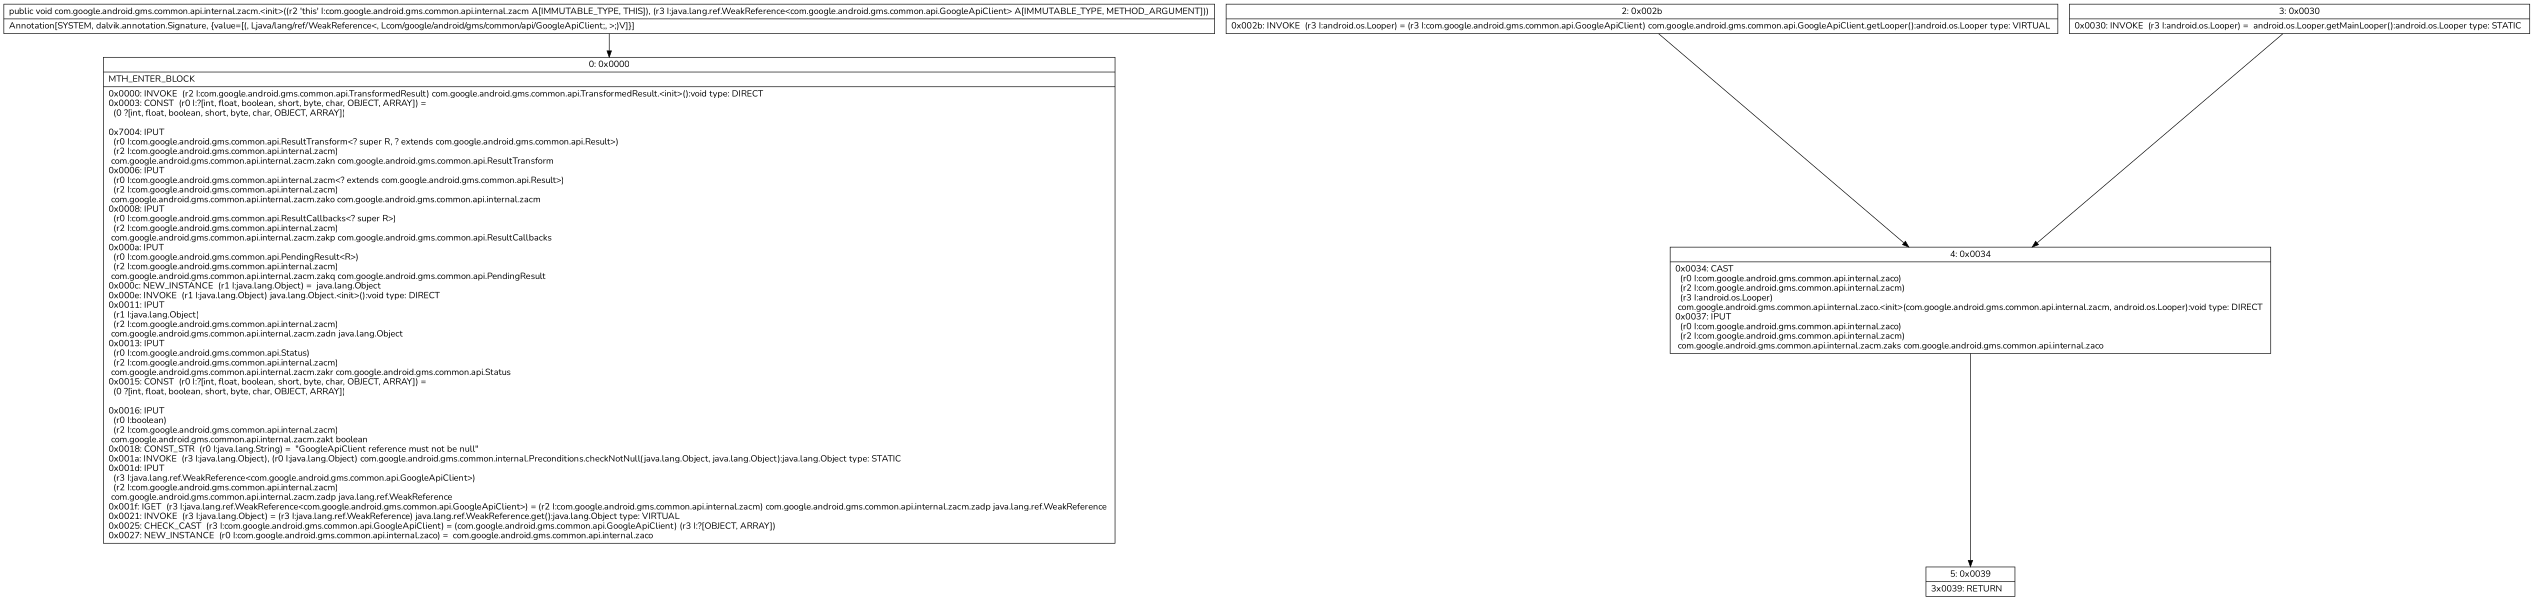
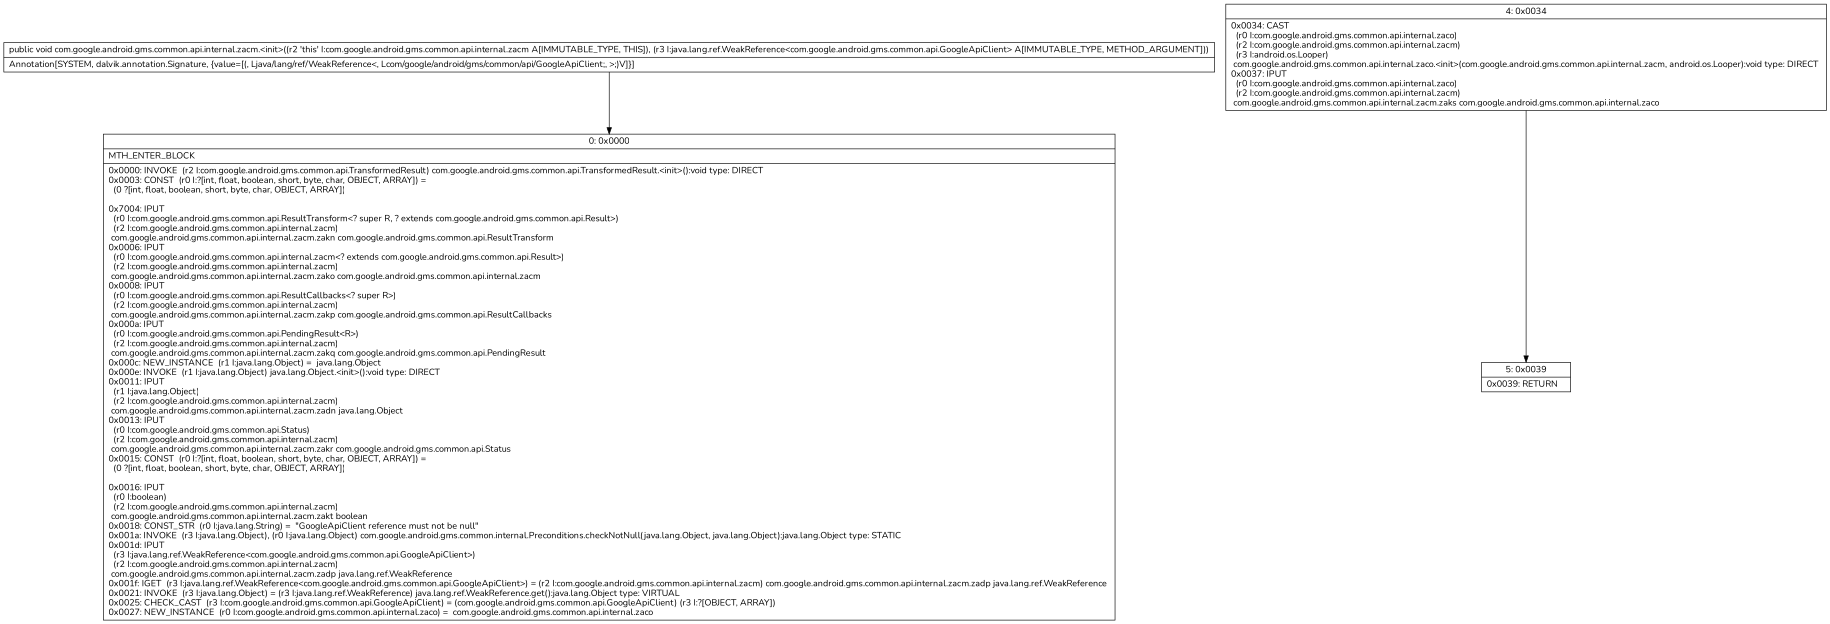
(1642, 19) -> none
(2300, 19) -> none
(1970, 589) -> (1526, 384)
